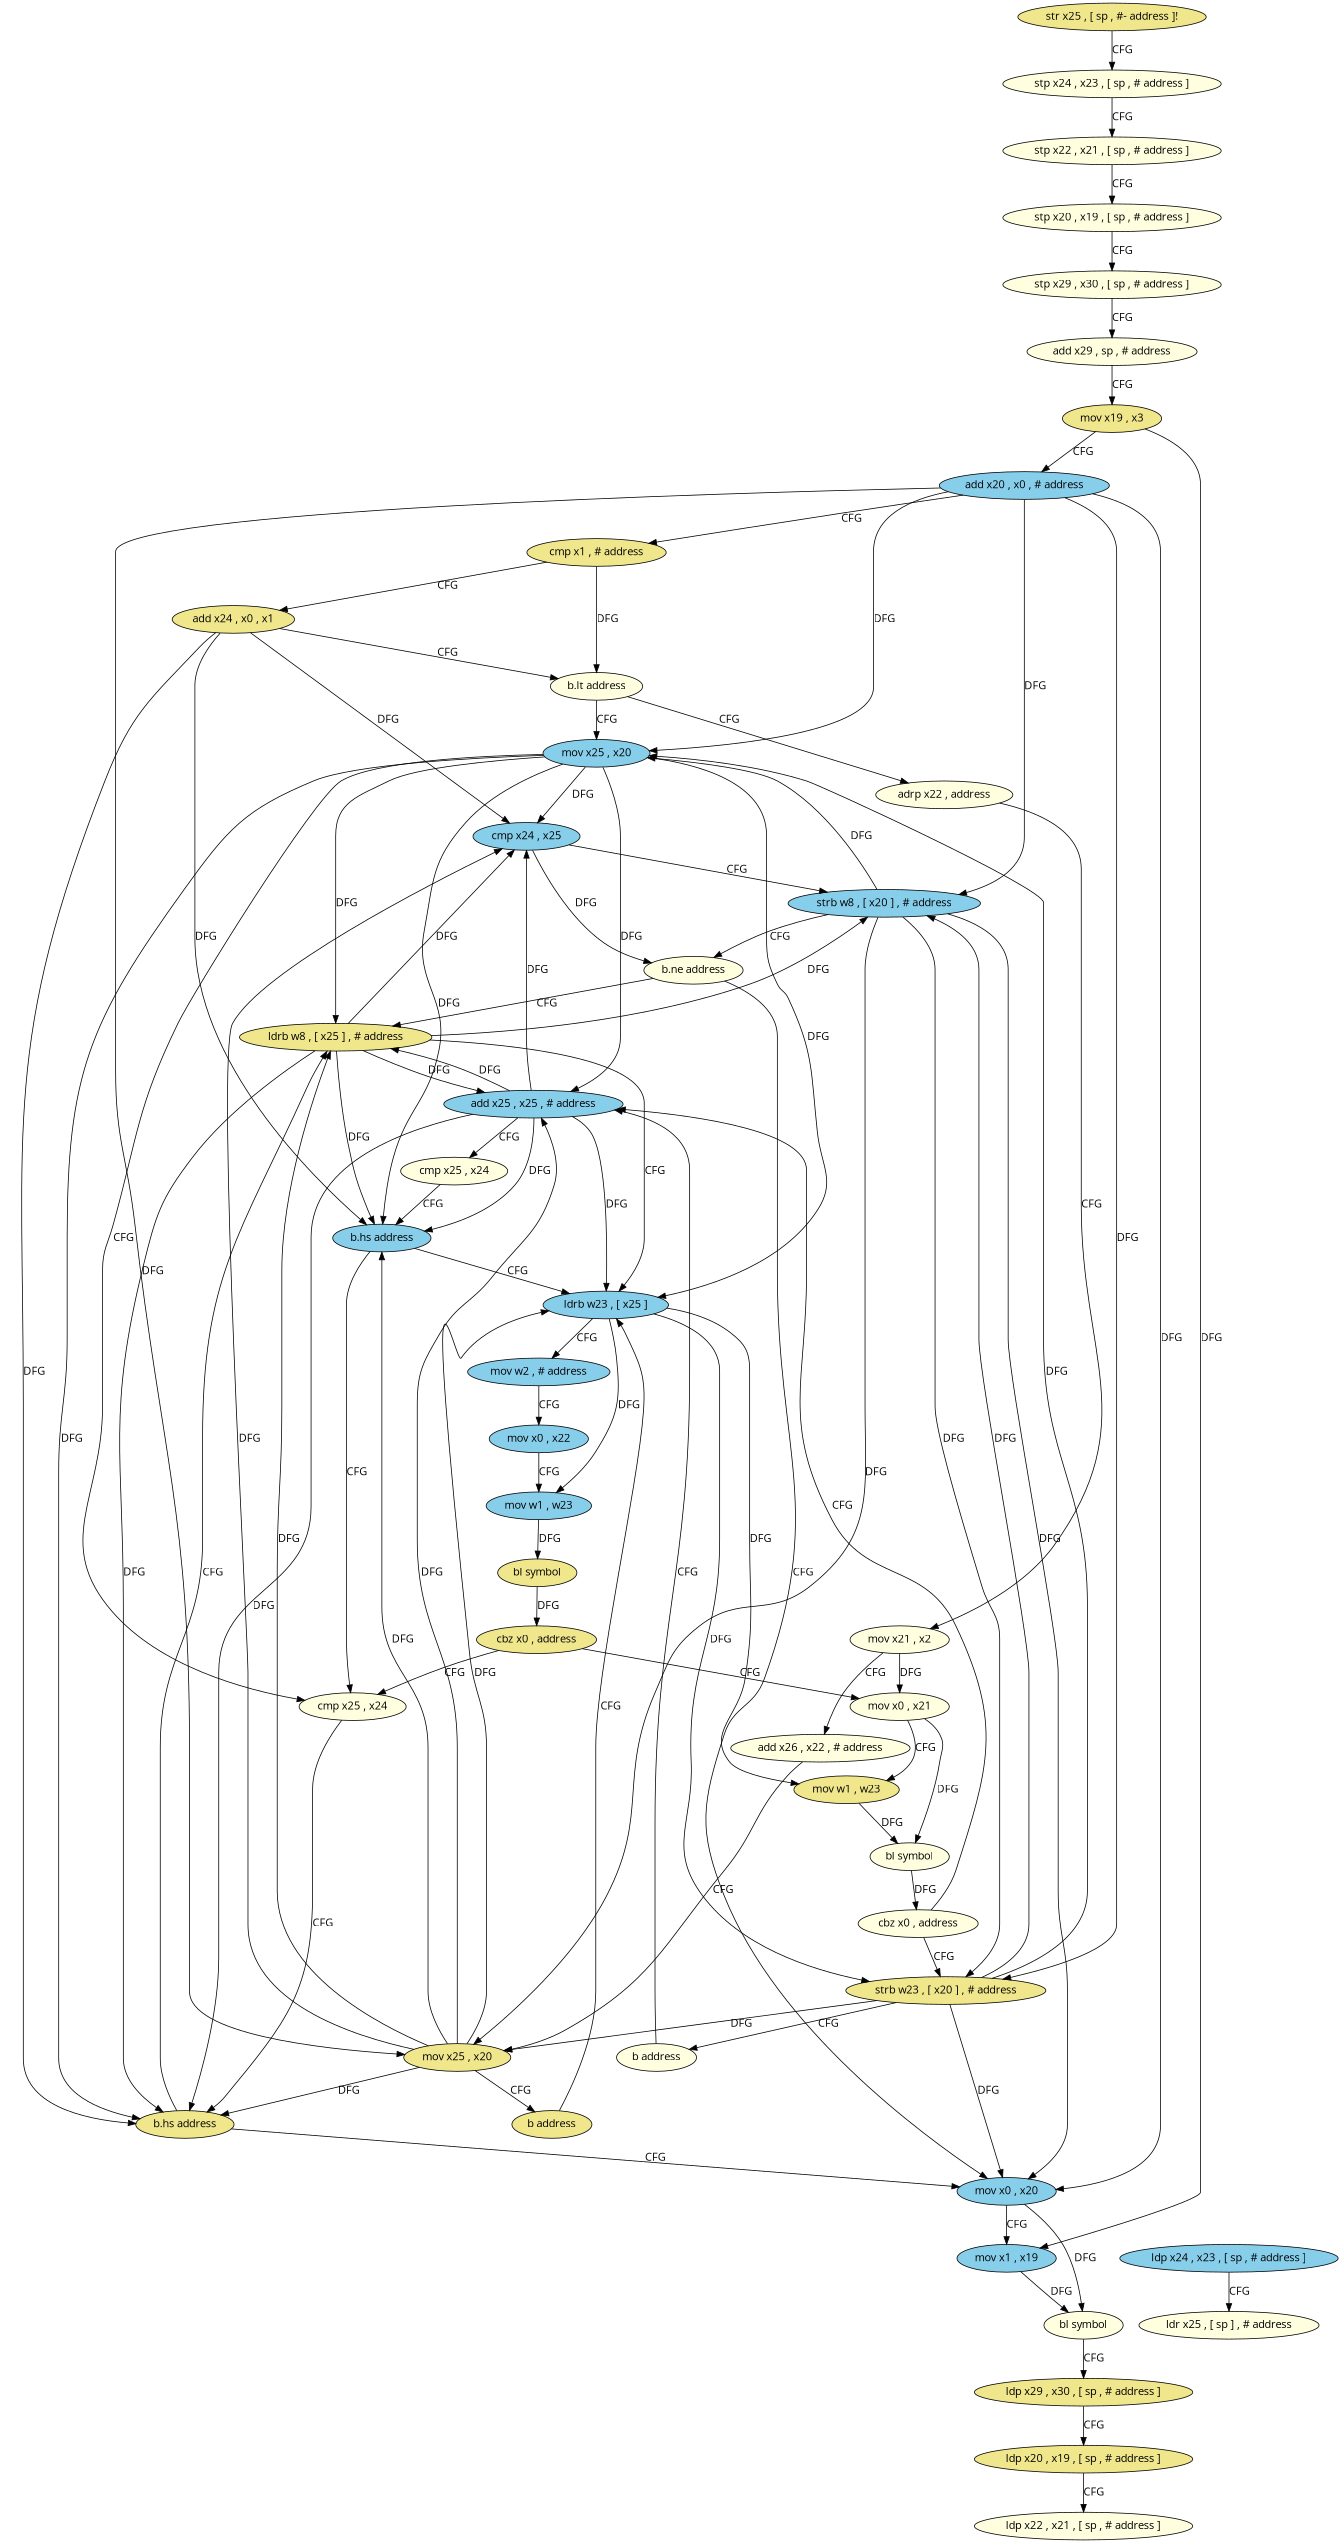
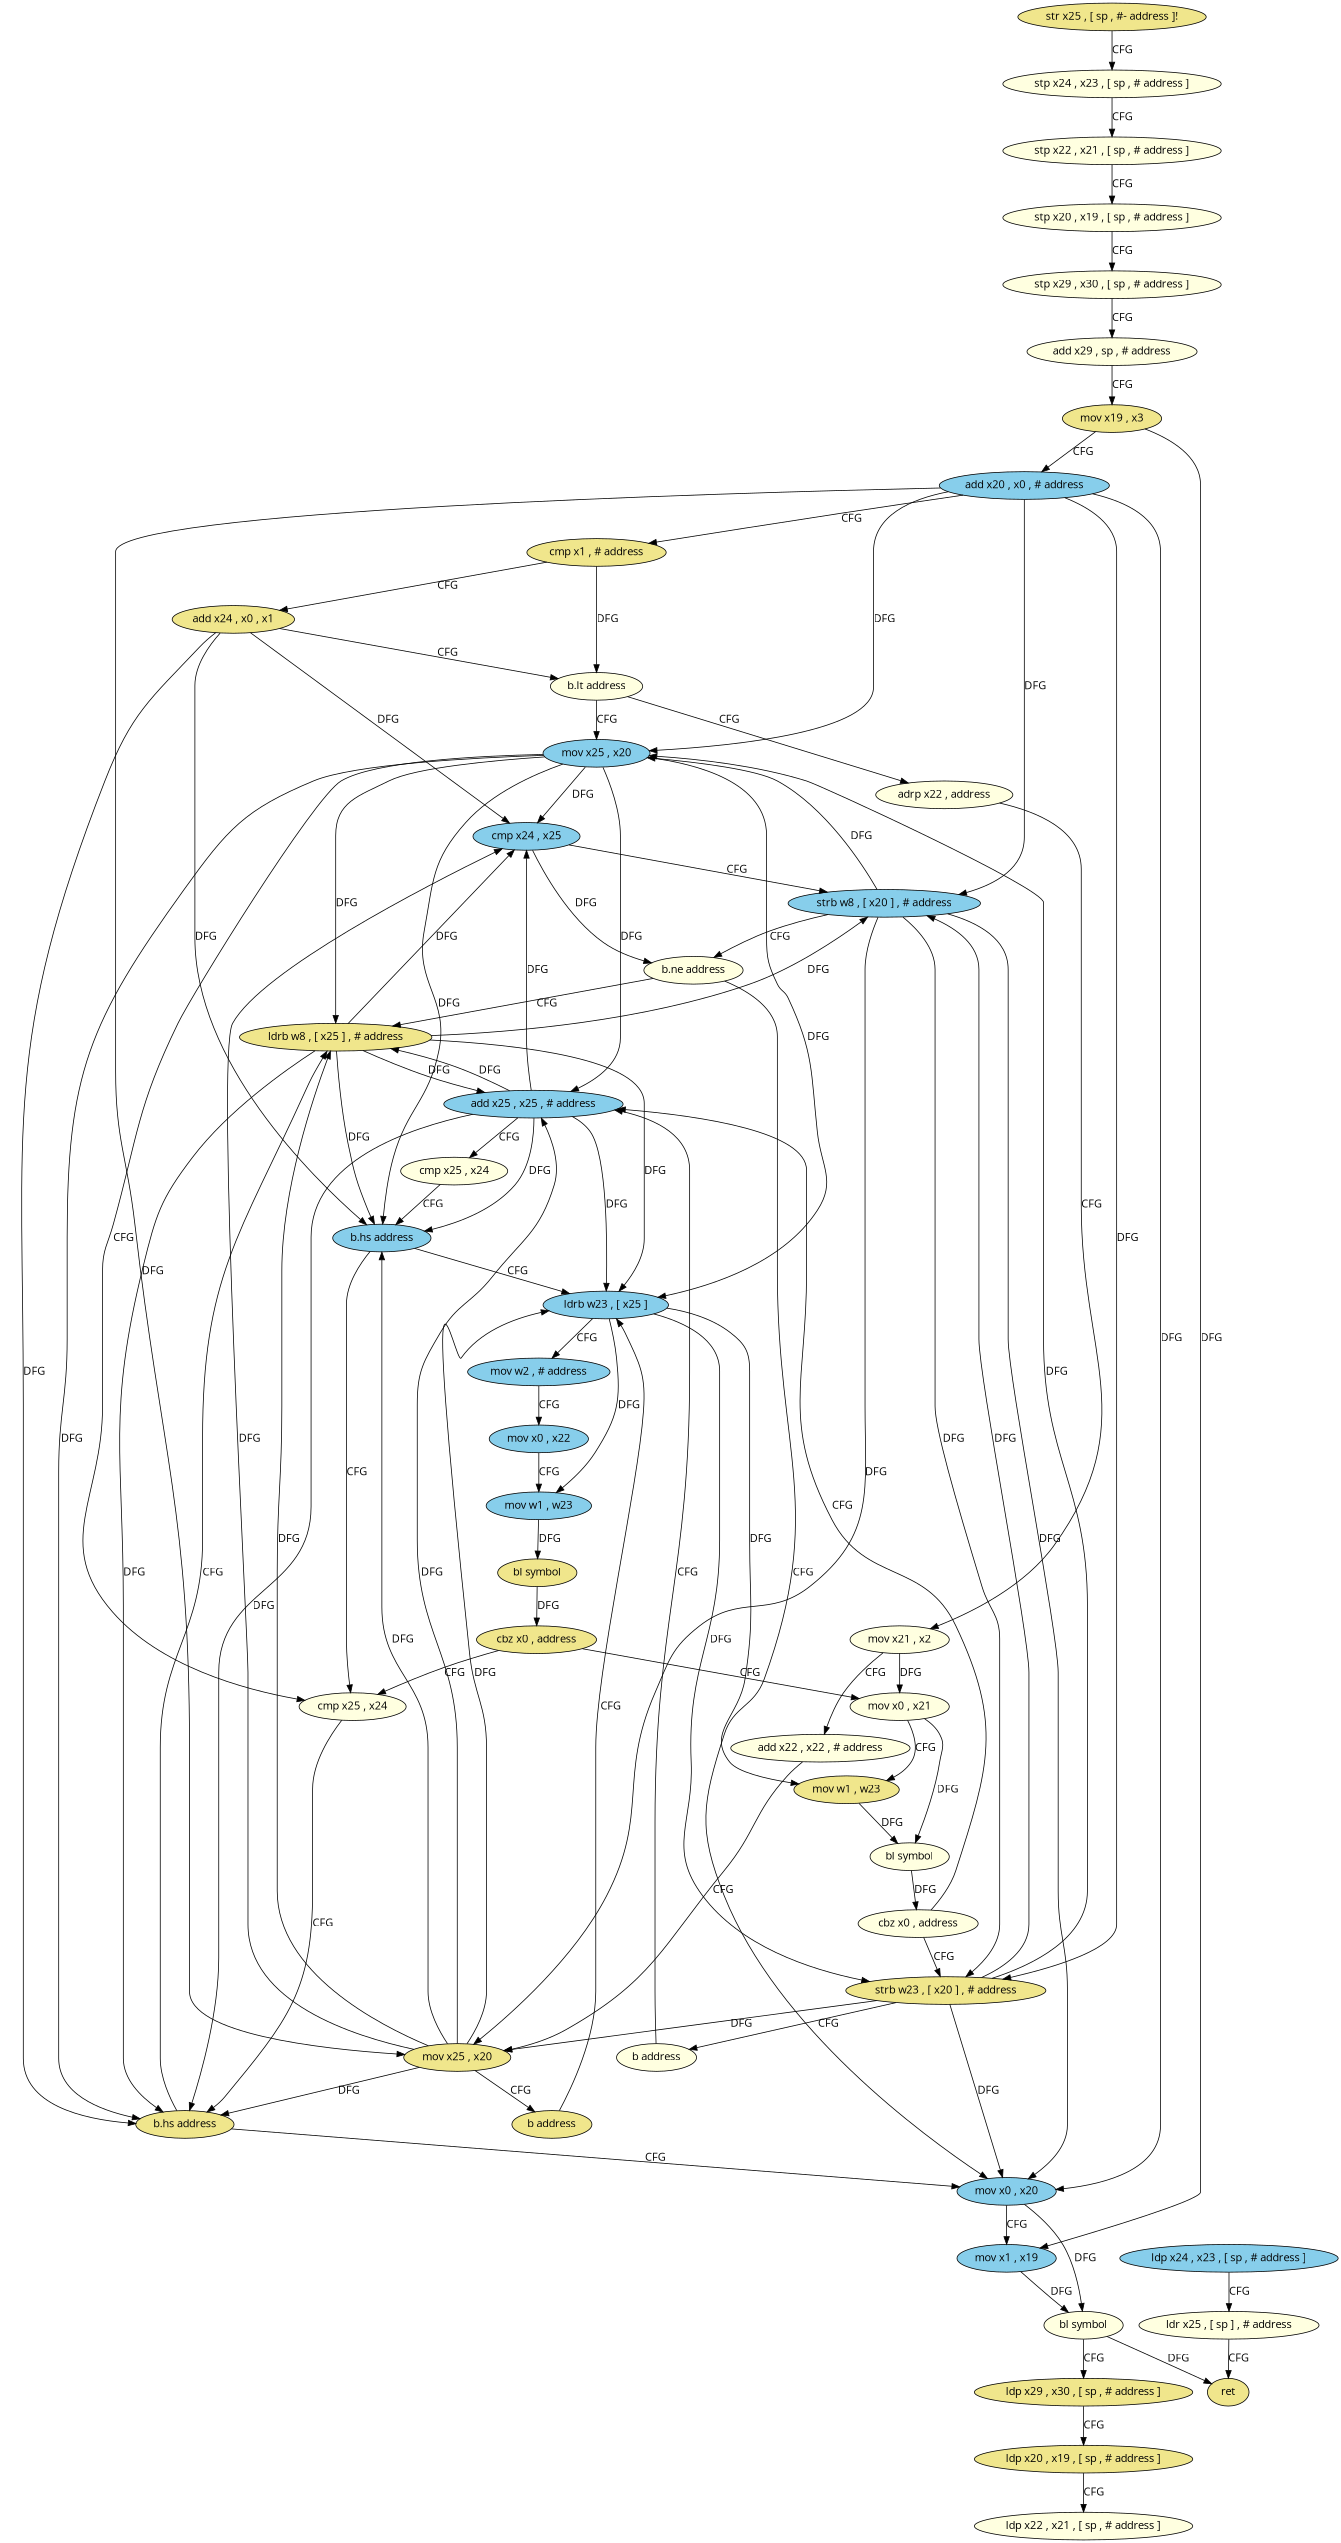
(655, 1171) -> (655, 1171)
(820, 1748) -> (820, 1748)
none -> (1228, 2392)
